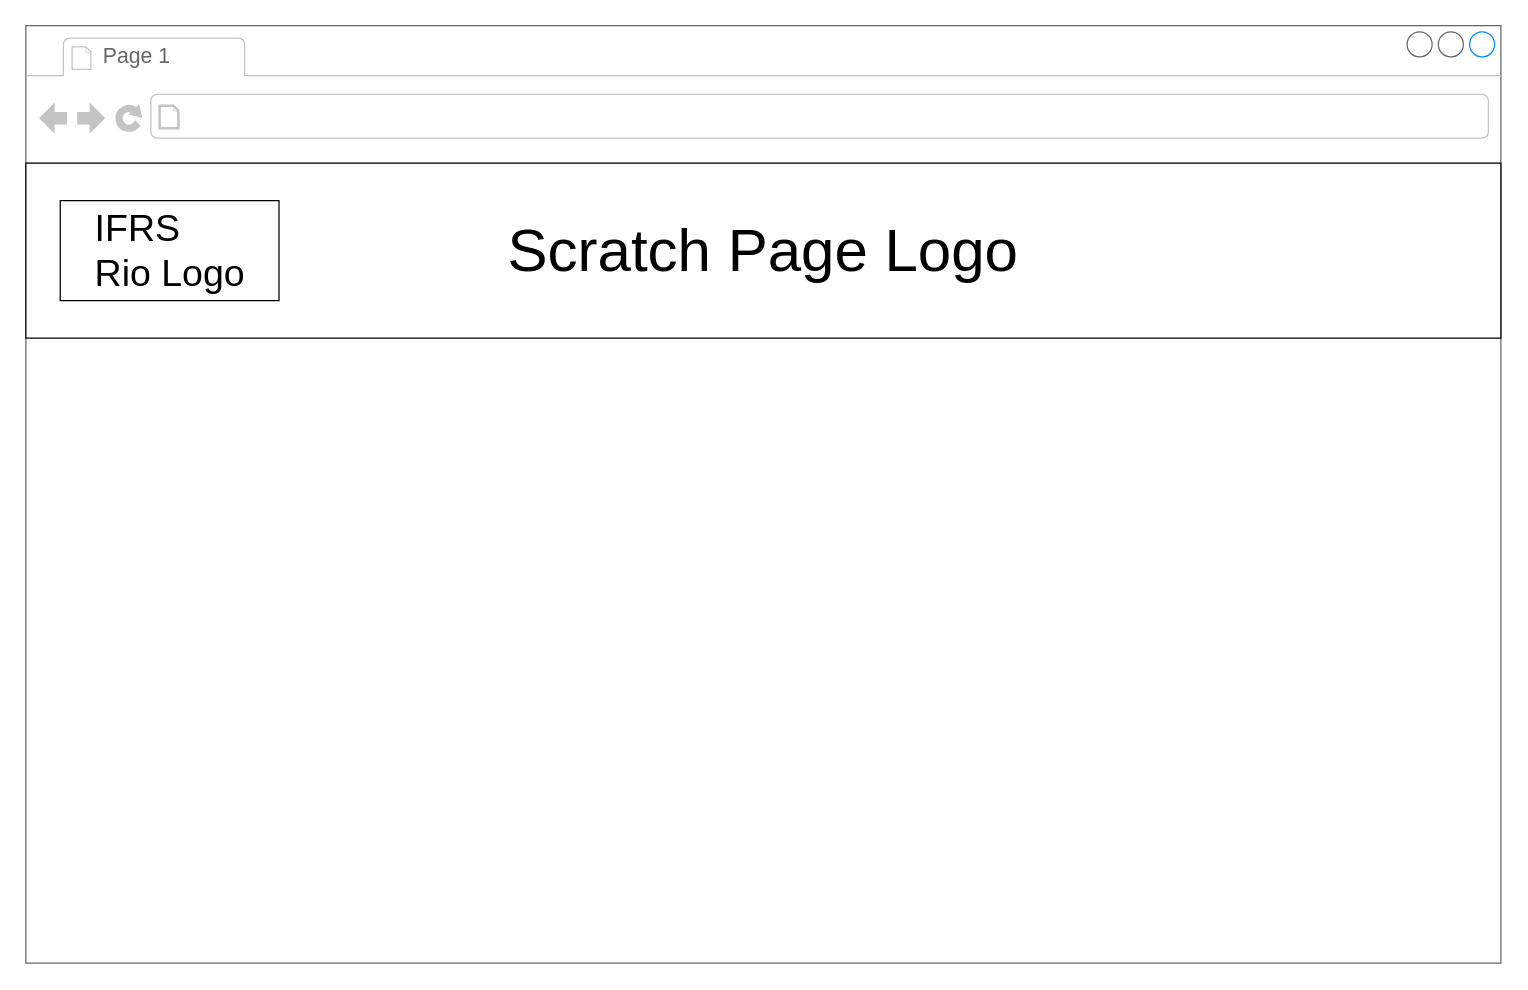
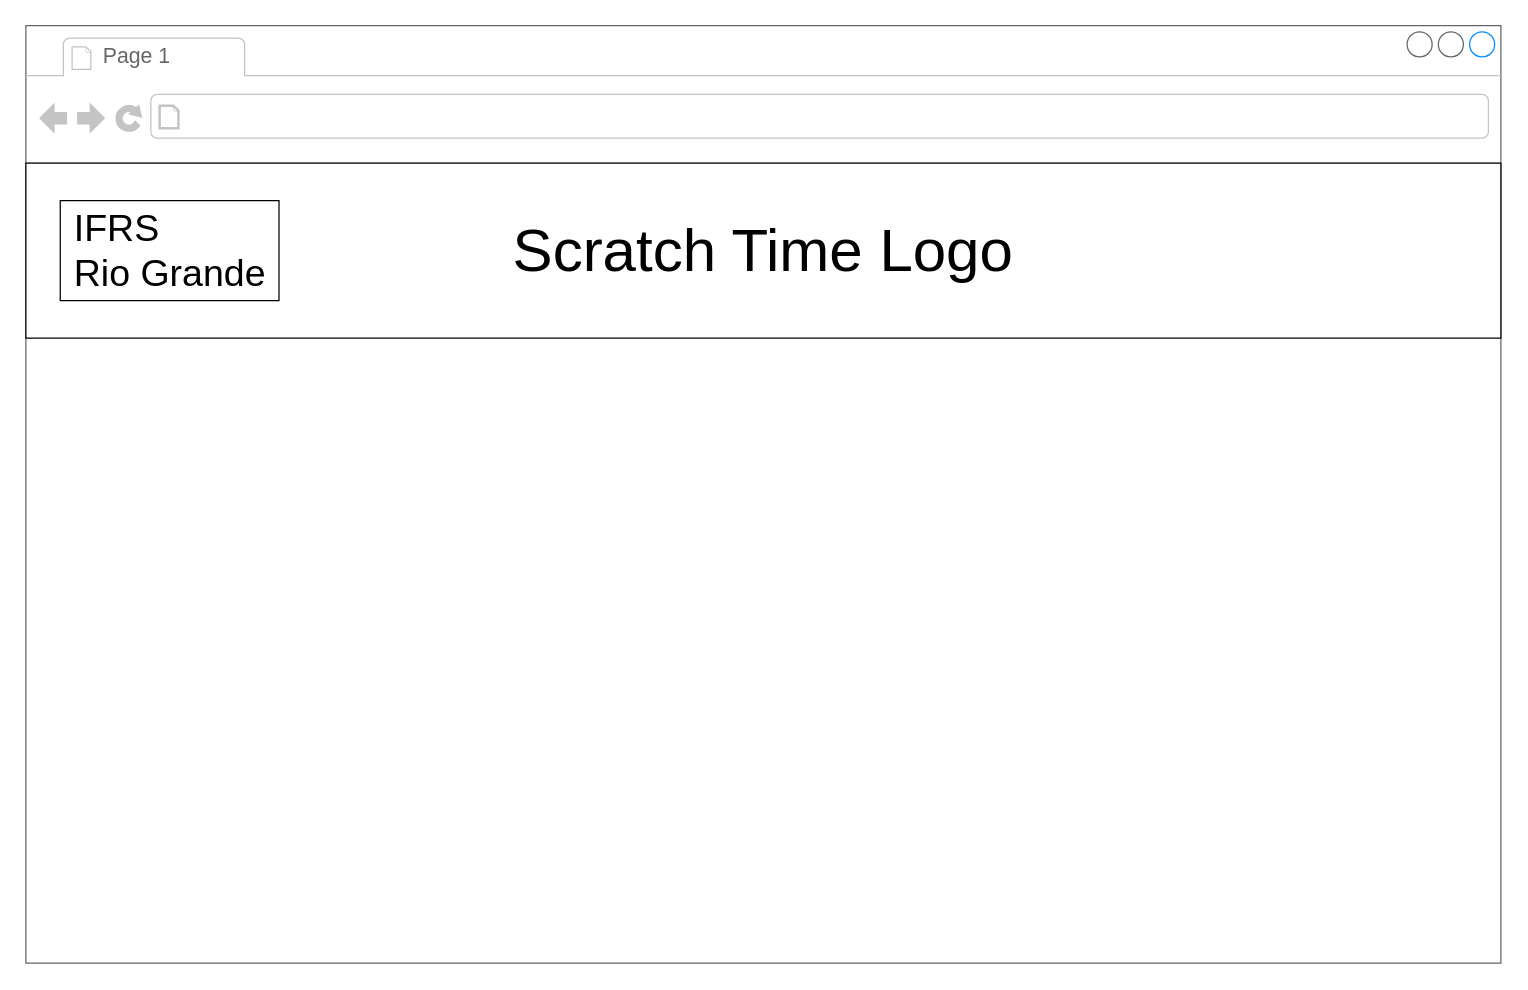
(170, 251) -> (170, 251)
(763, 251) -> (763, 251)
